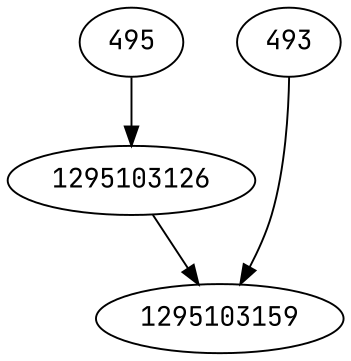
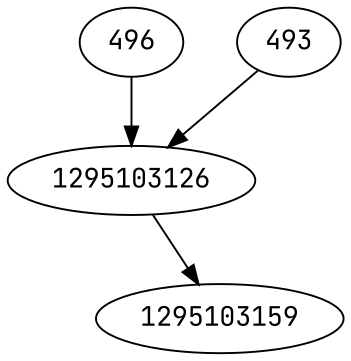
(131, 42) -> (131, 42)
(281, 175) -> (220, 103)
